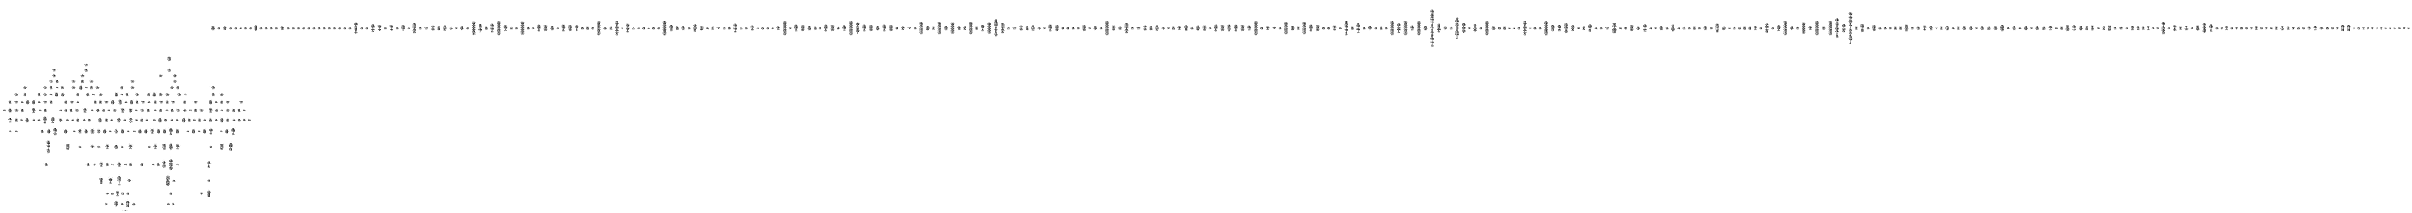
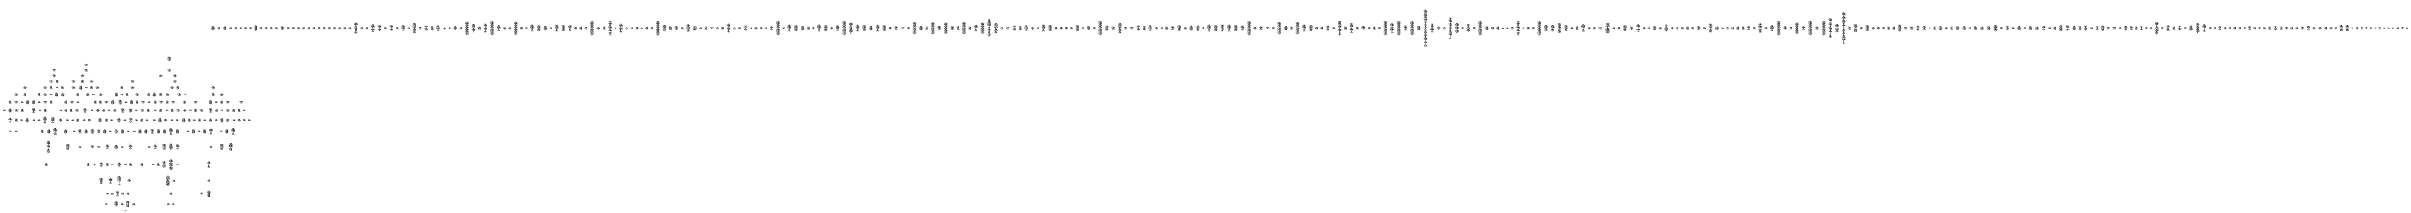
(426, 28) -> none
none -> (2314, 28)
